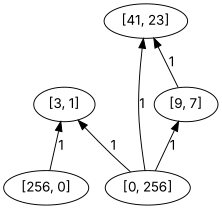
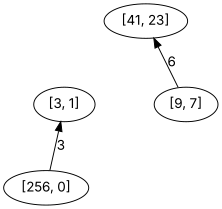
(172, 63) -> (172, 63)
(62, 146) -> (62, 146)
(148, 188) -> none
